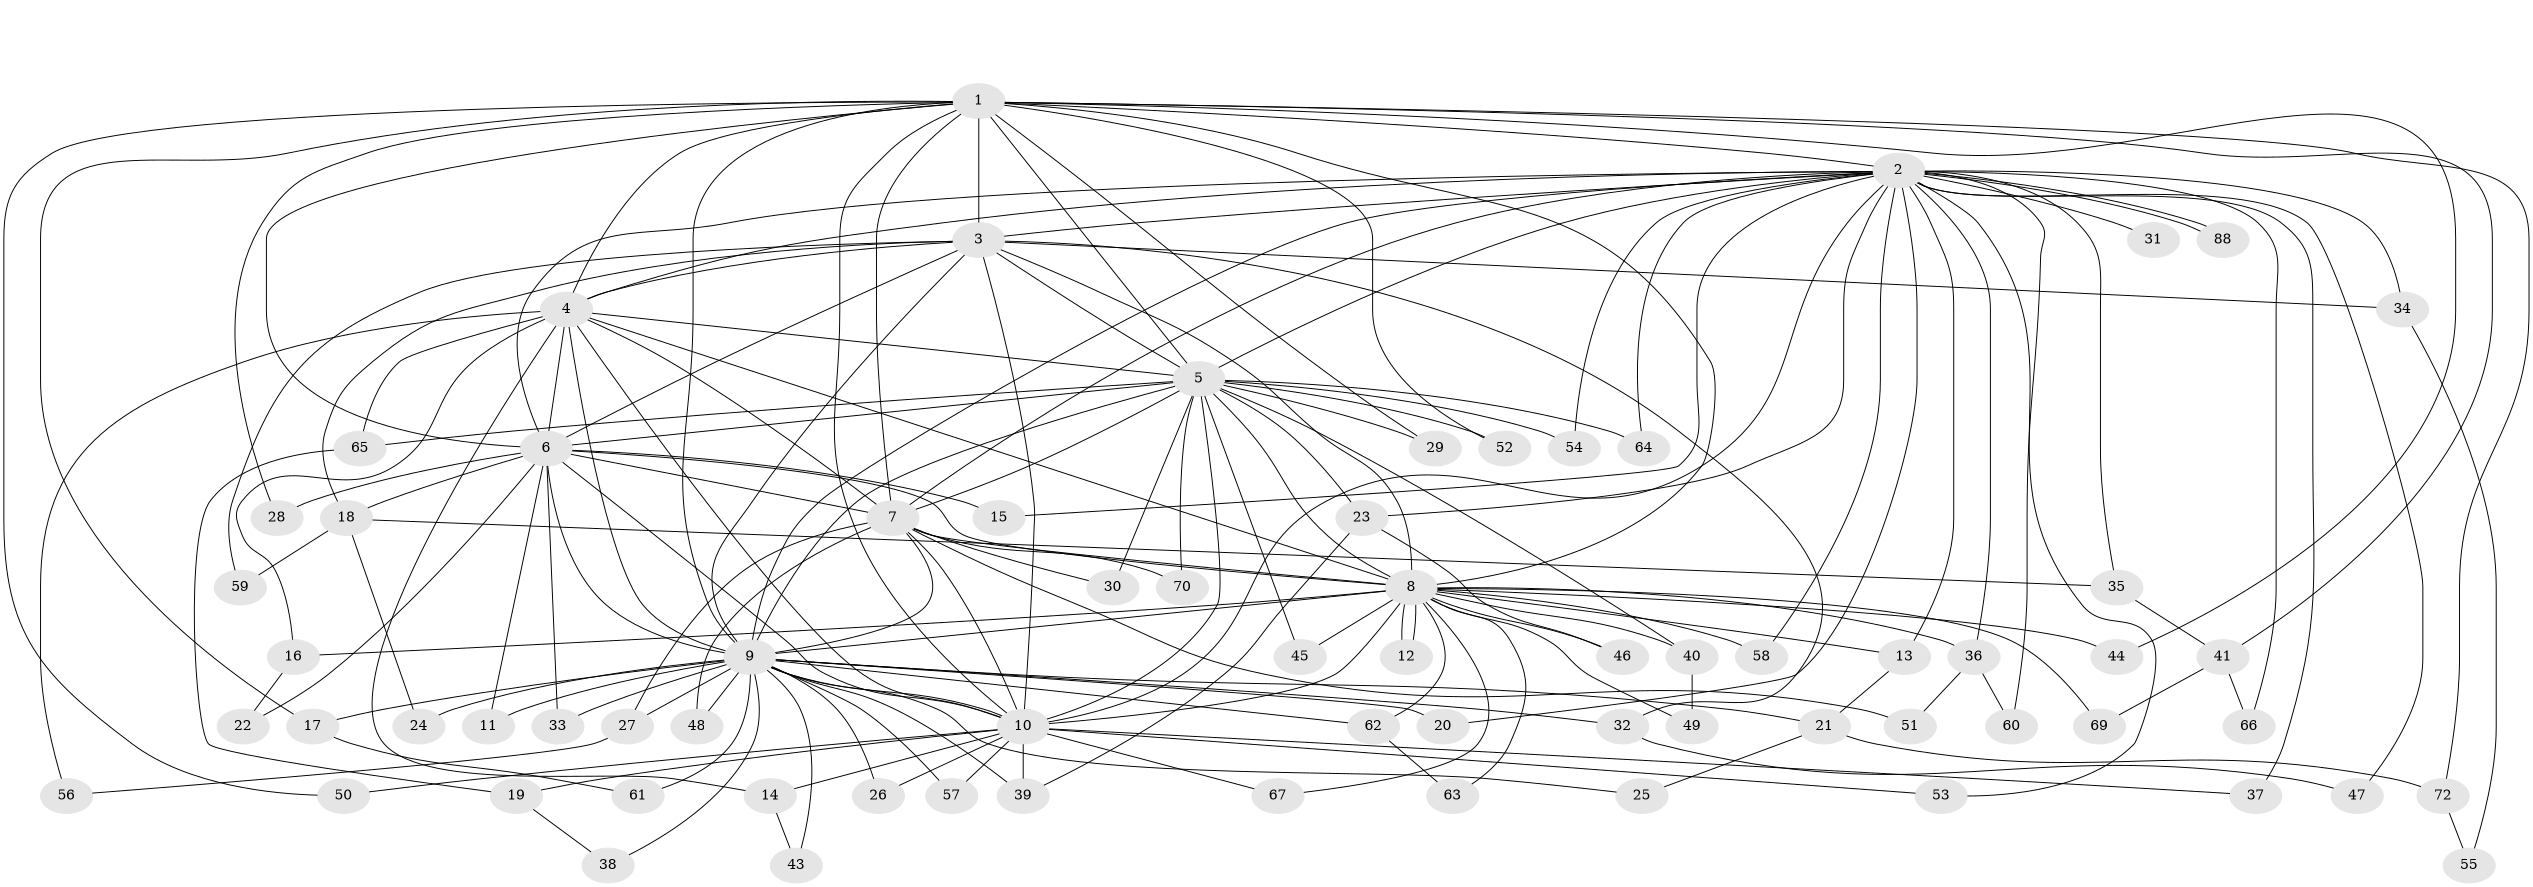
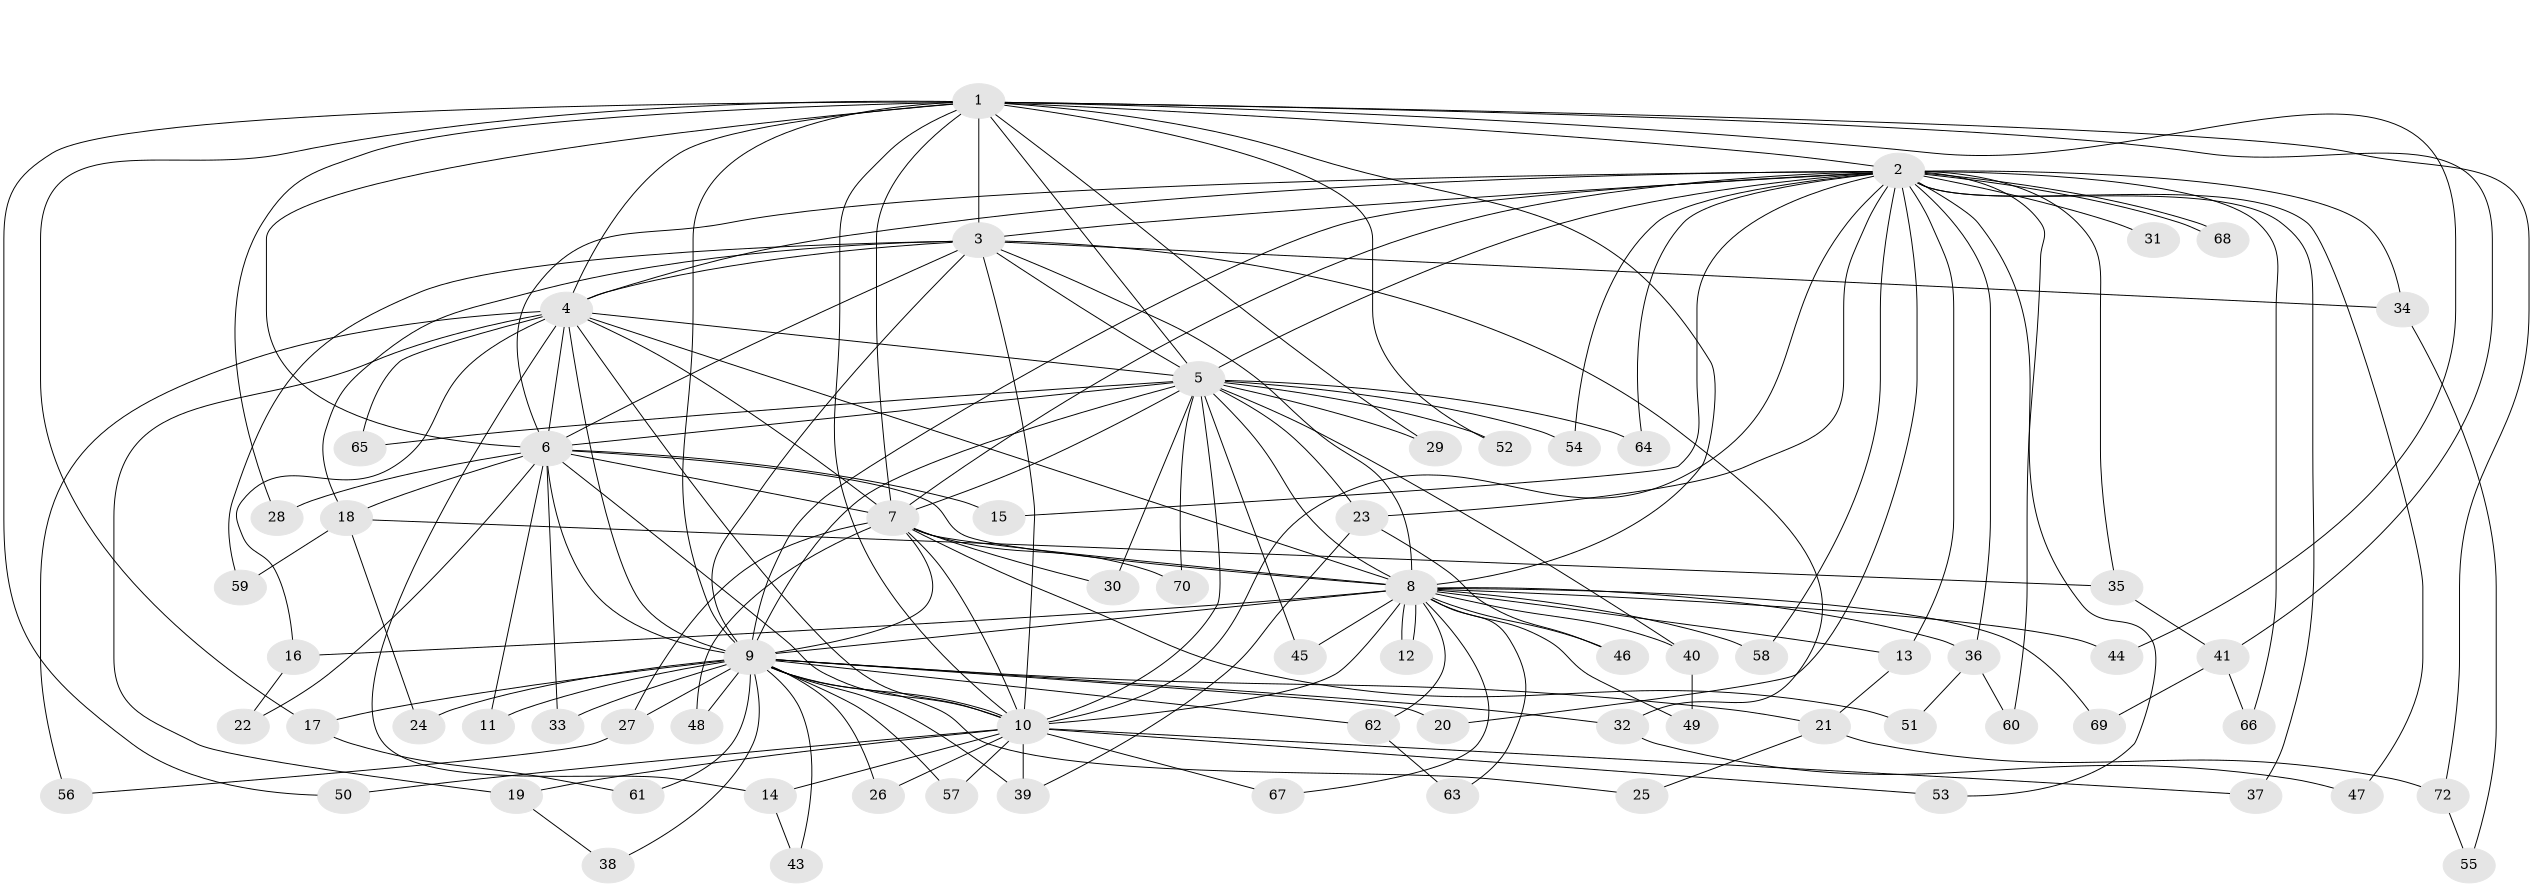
(2223, 240) -> (2223, 240)
(199, 697) -> (114, 548)
